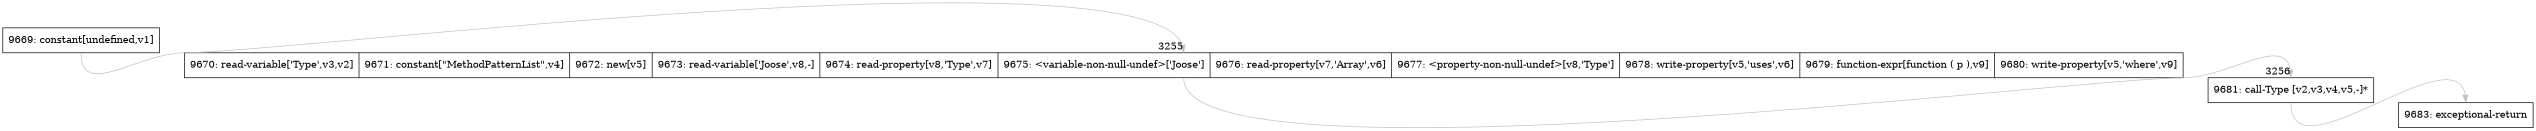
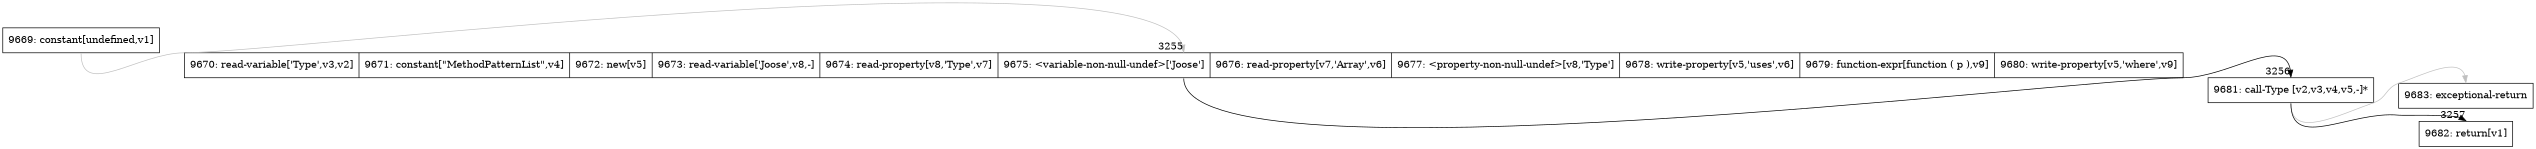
(1736, 113) -> (1736, 113)
none -> (2466, 134)
